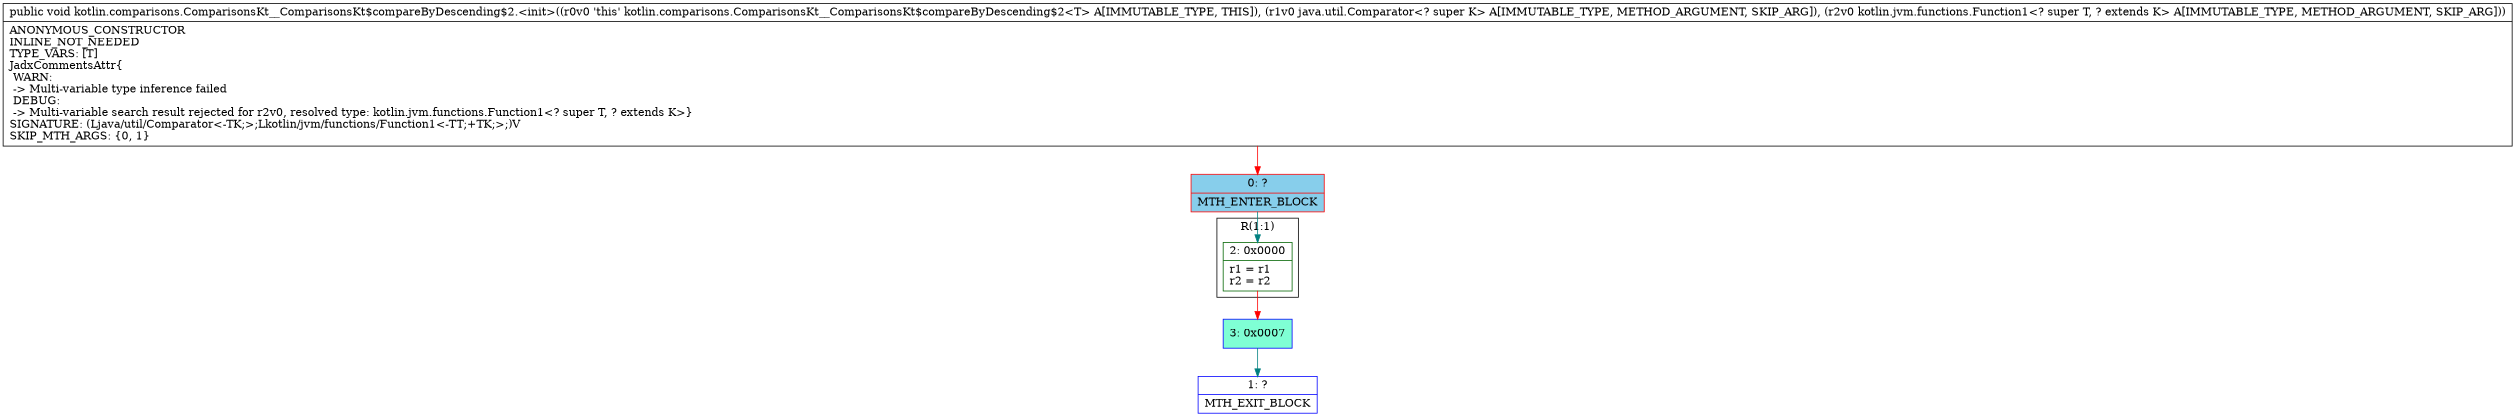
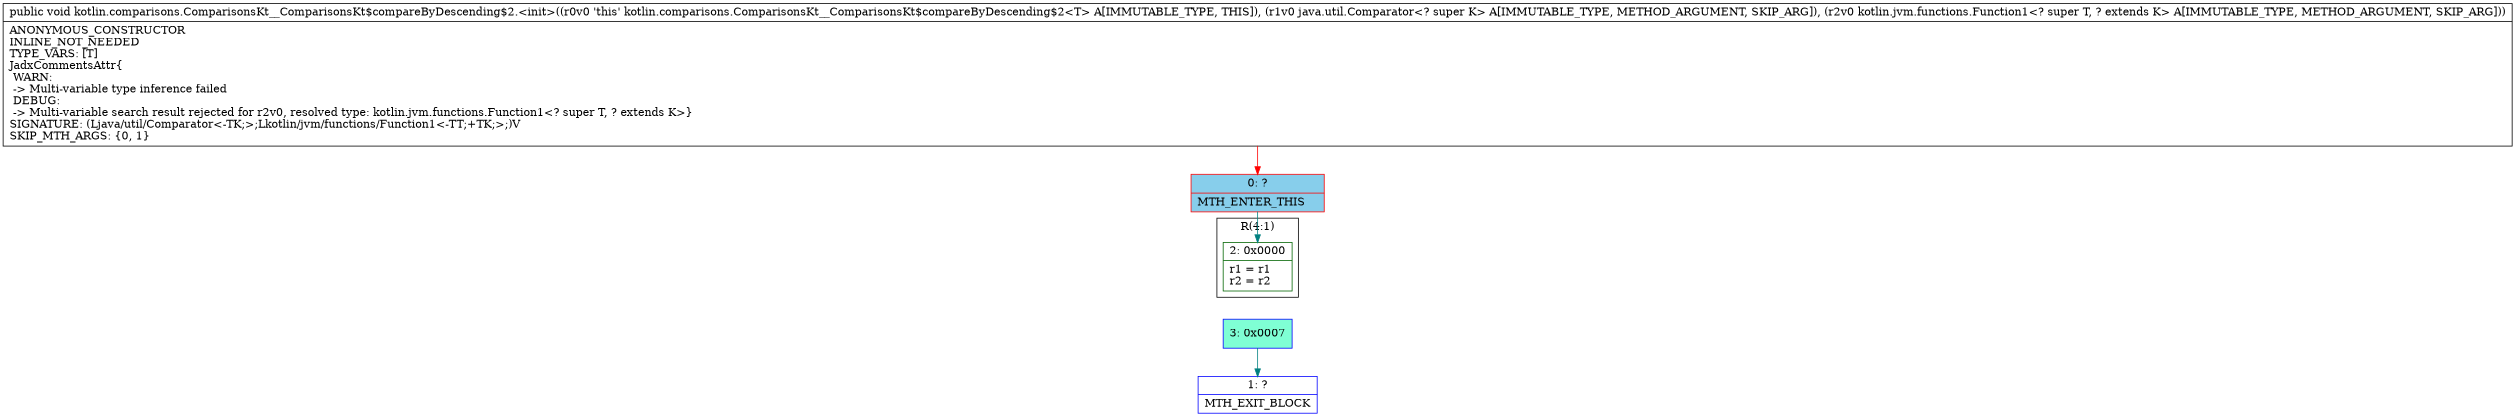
(1258, 202) -> (1251, 202)
(1258, 227) -> (1258, 227)
(1258, 302) -> none
